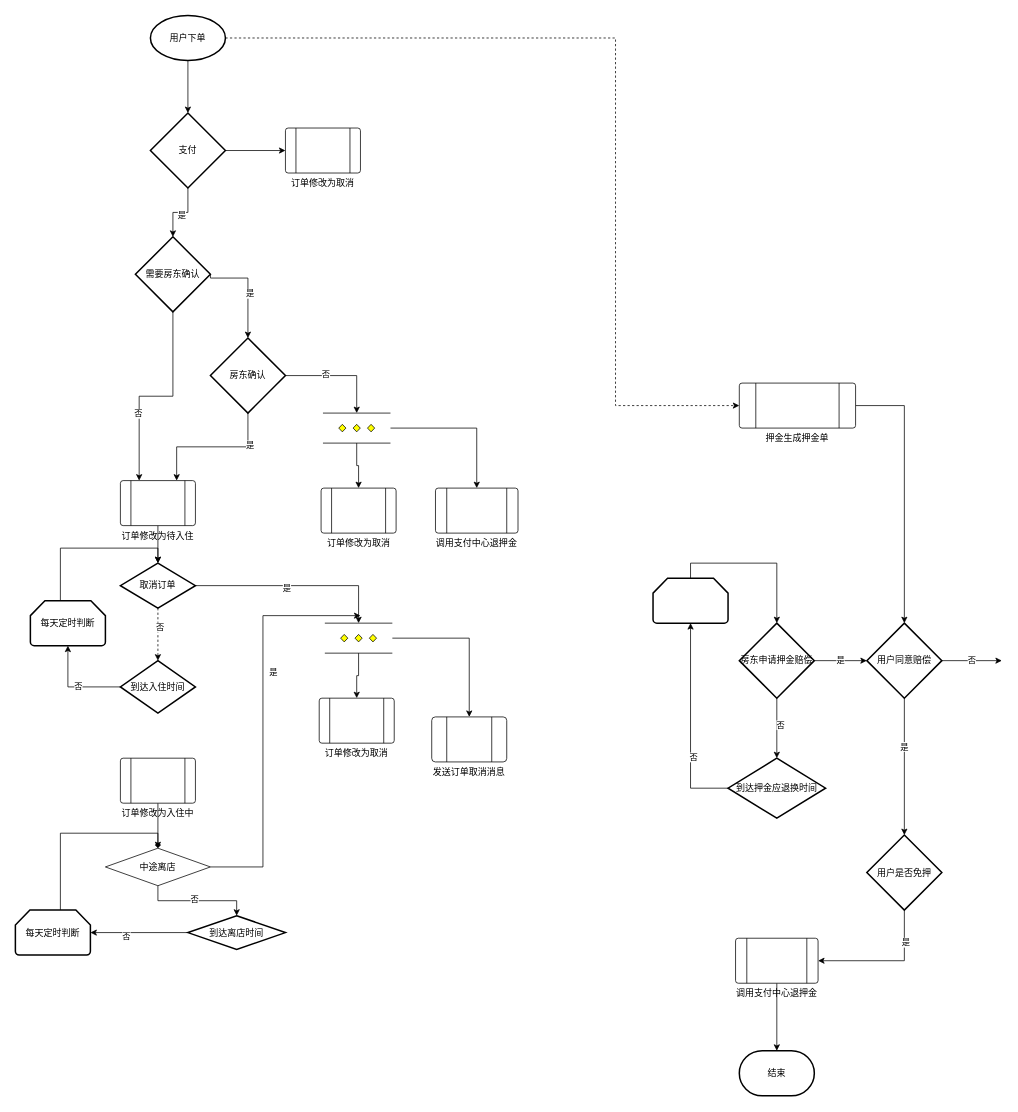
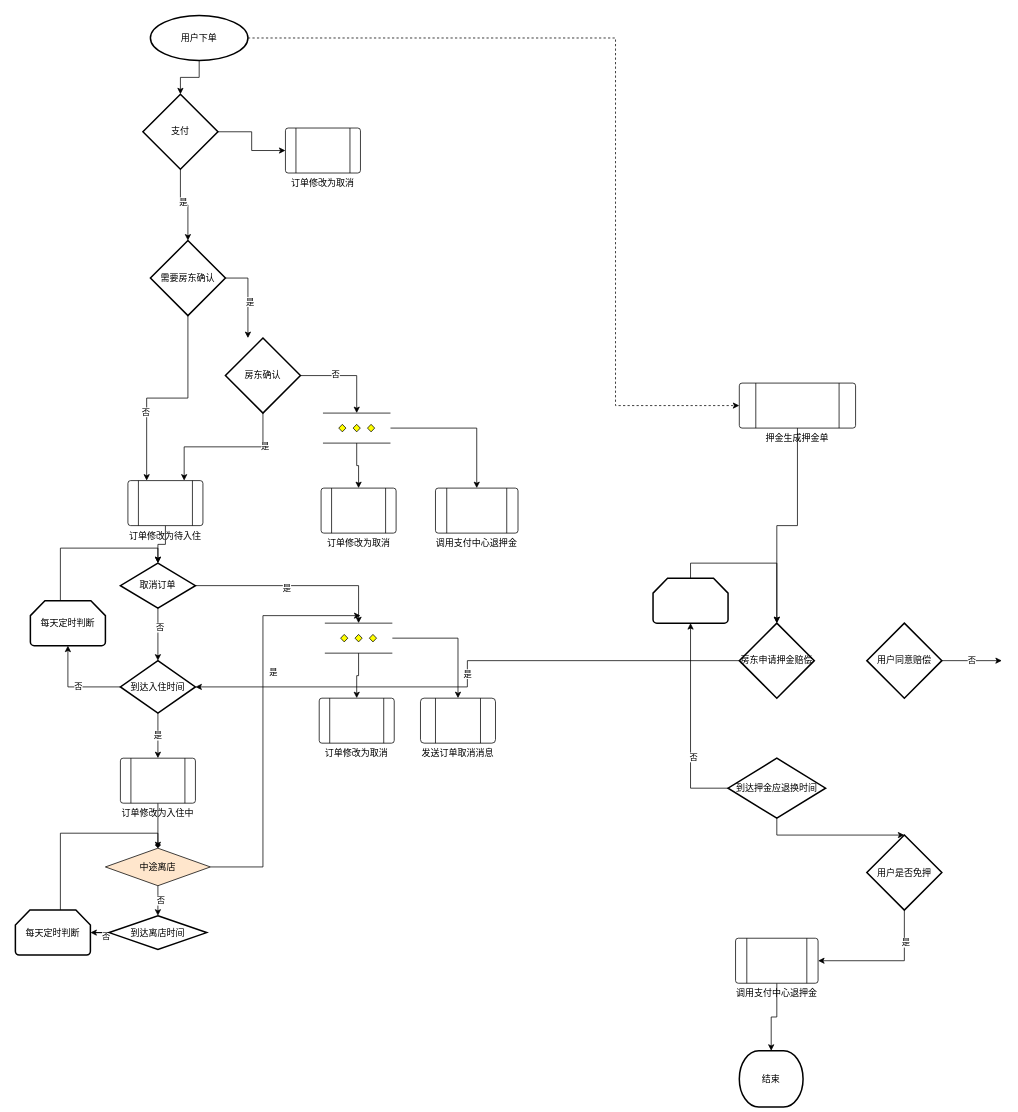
(188, 38) -> (199, 38)
(188, 150) -> (180, 132)
(173, 274) -> (188, 278)
(248, 375) -> (263, 375)
(904, 488) -> (797, 504)
(158, 503) -> (165, 503)
(158, 642) -> (158, 642)
(837, 660) -> (585, 660)
(777, 725) -> none
none -> (158, 734)
(469, 739) -> (458, 720)
(904, 764) -> none
none -> (777, 826)
(158, 867) -> (158, 867)
(237, 932) -> (158, 932)
(777, 1073) -> (771, 1079)
